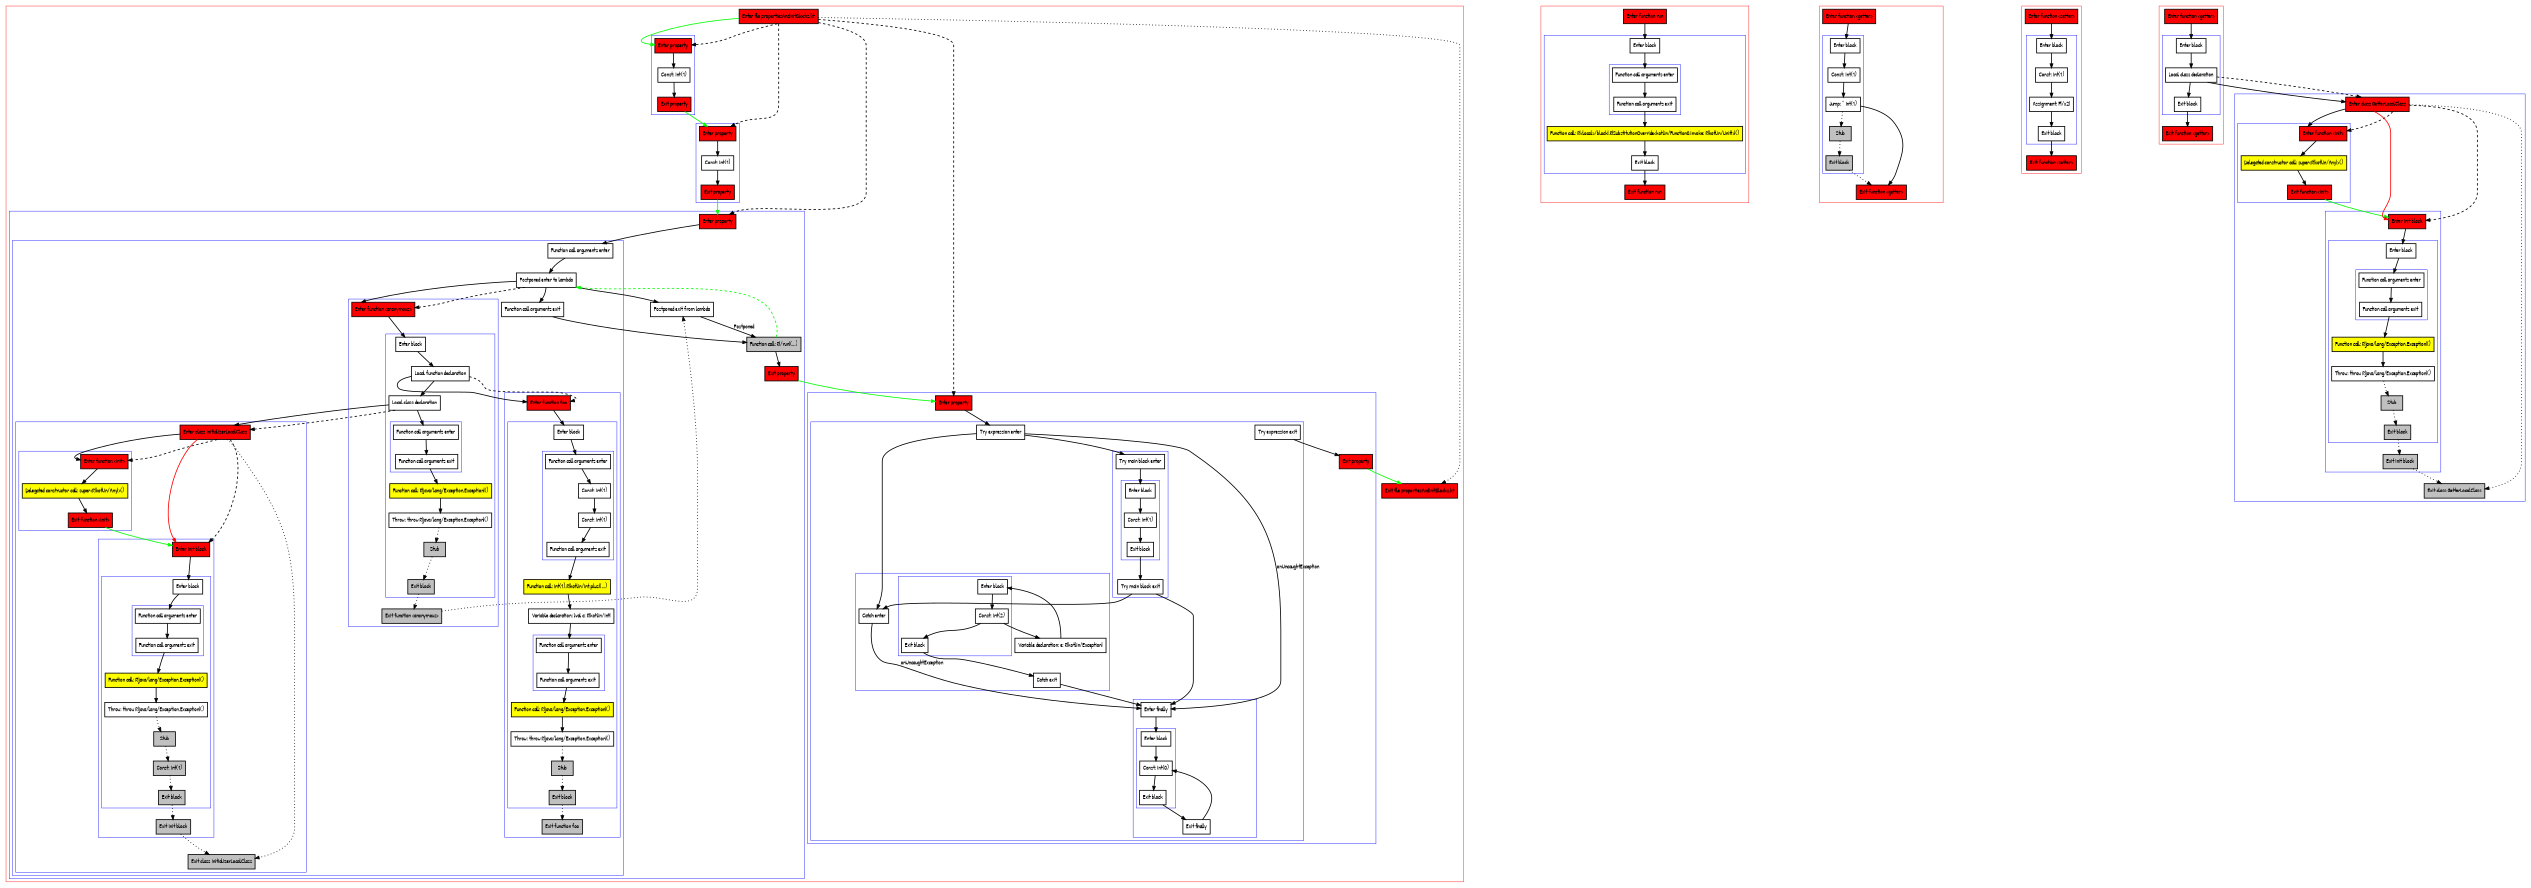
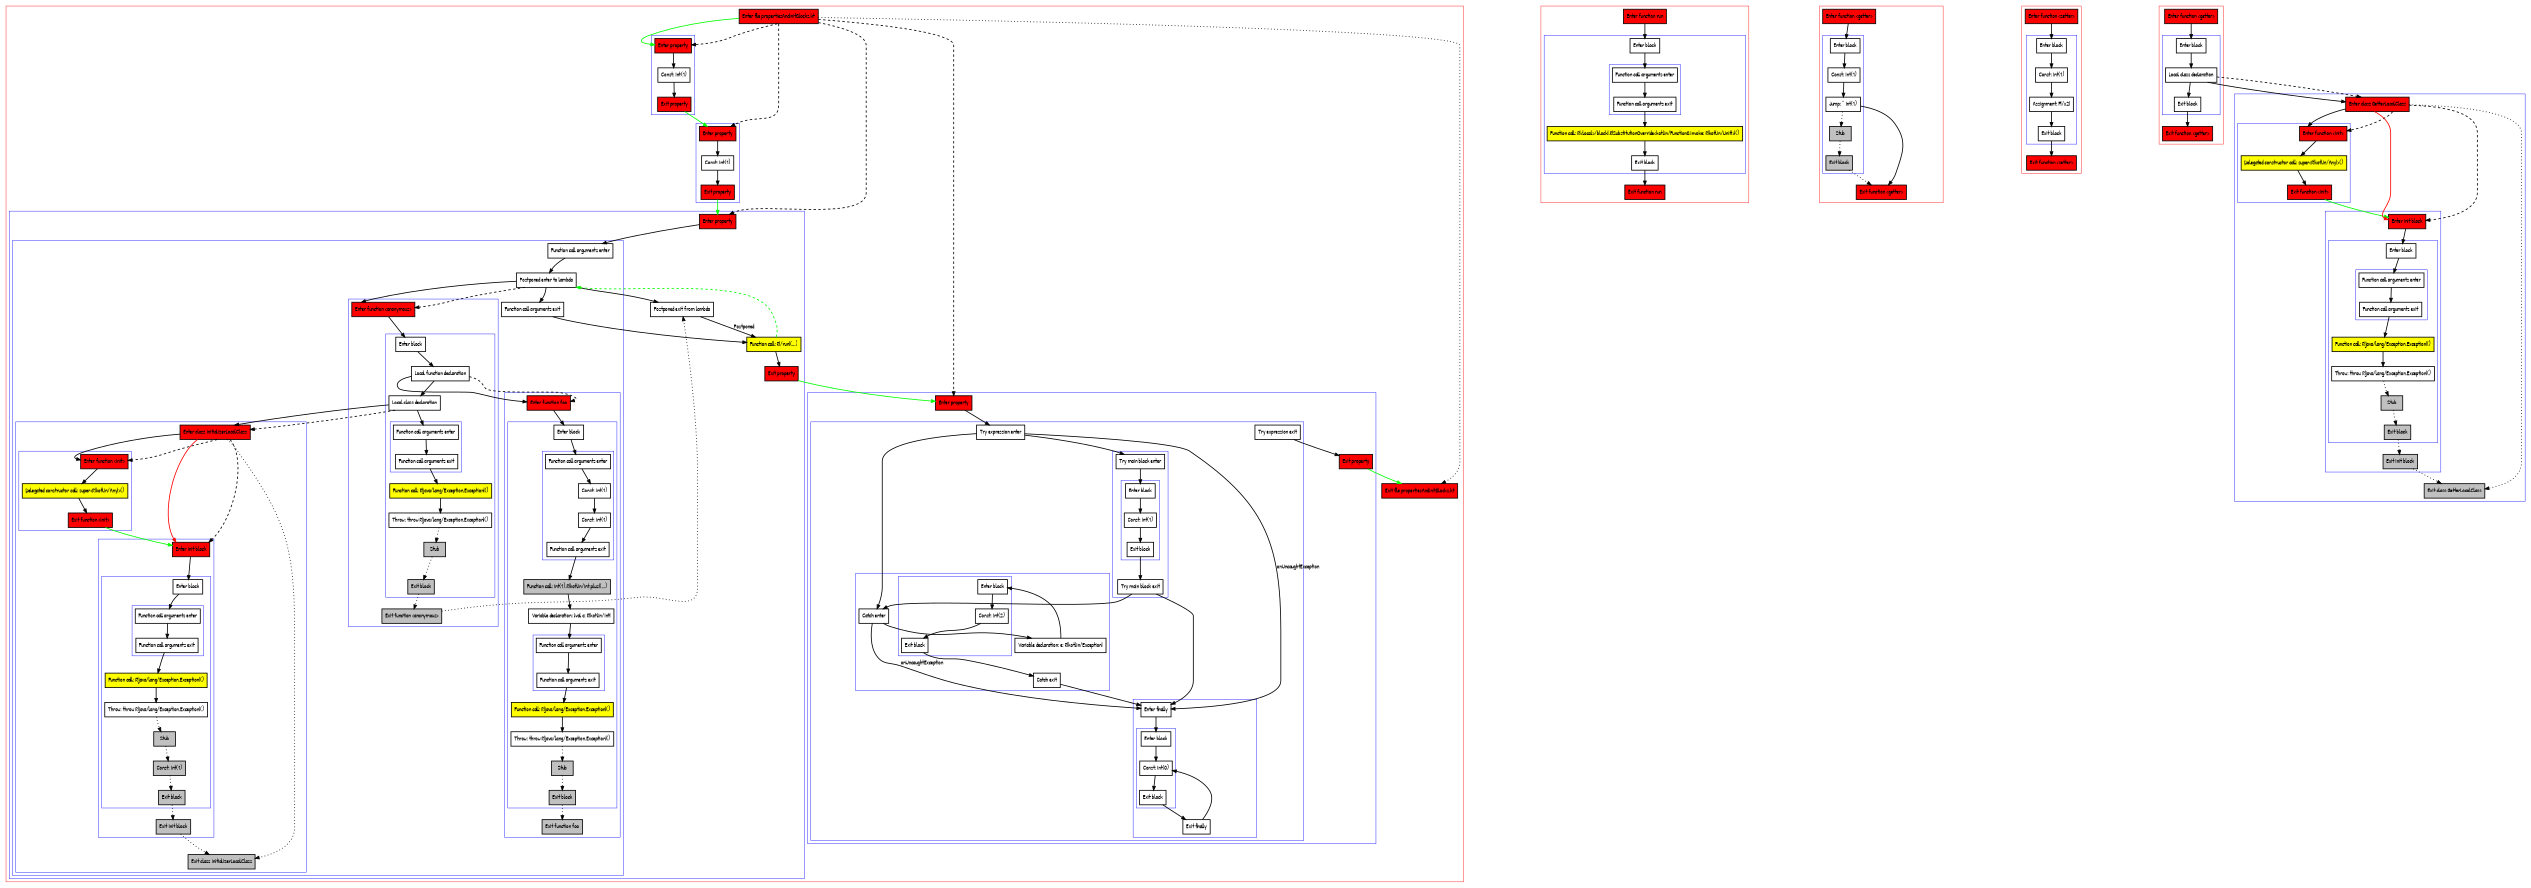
(774, 344) -> (774, 344)
(567, 587) -> (567, 587)
(1019, 631) -> (955, 634)
